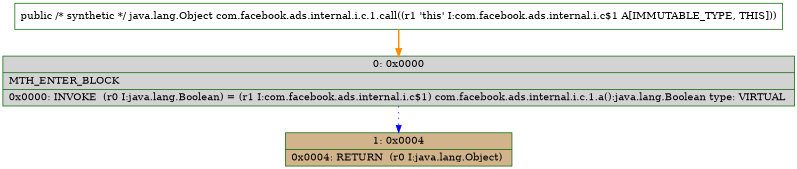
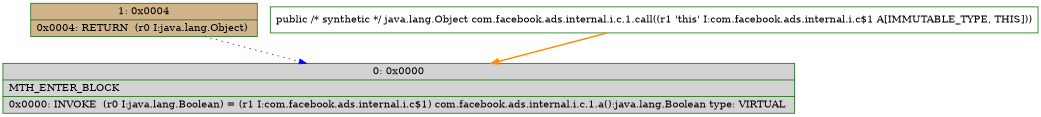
(399, 116) -> (252, 49)
